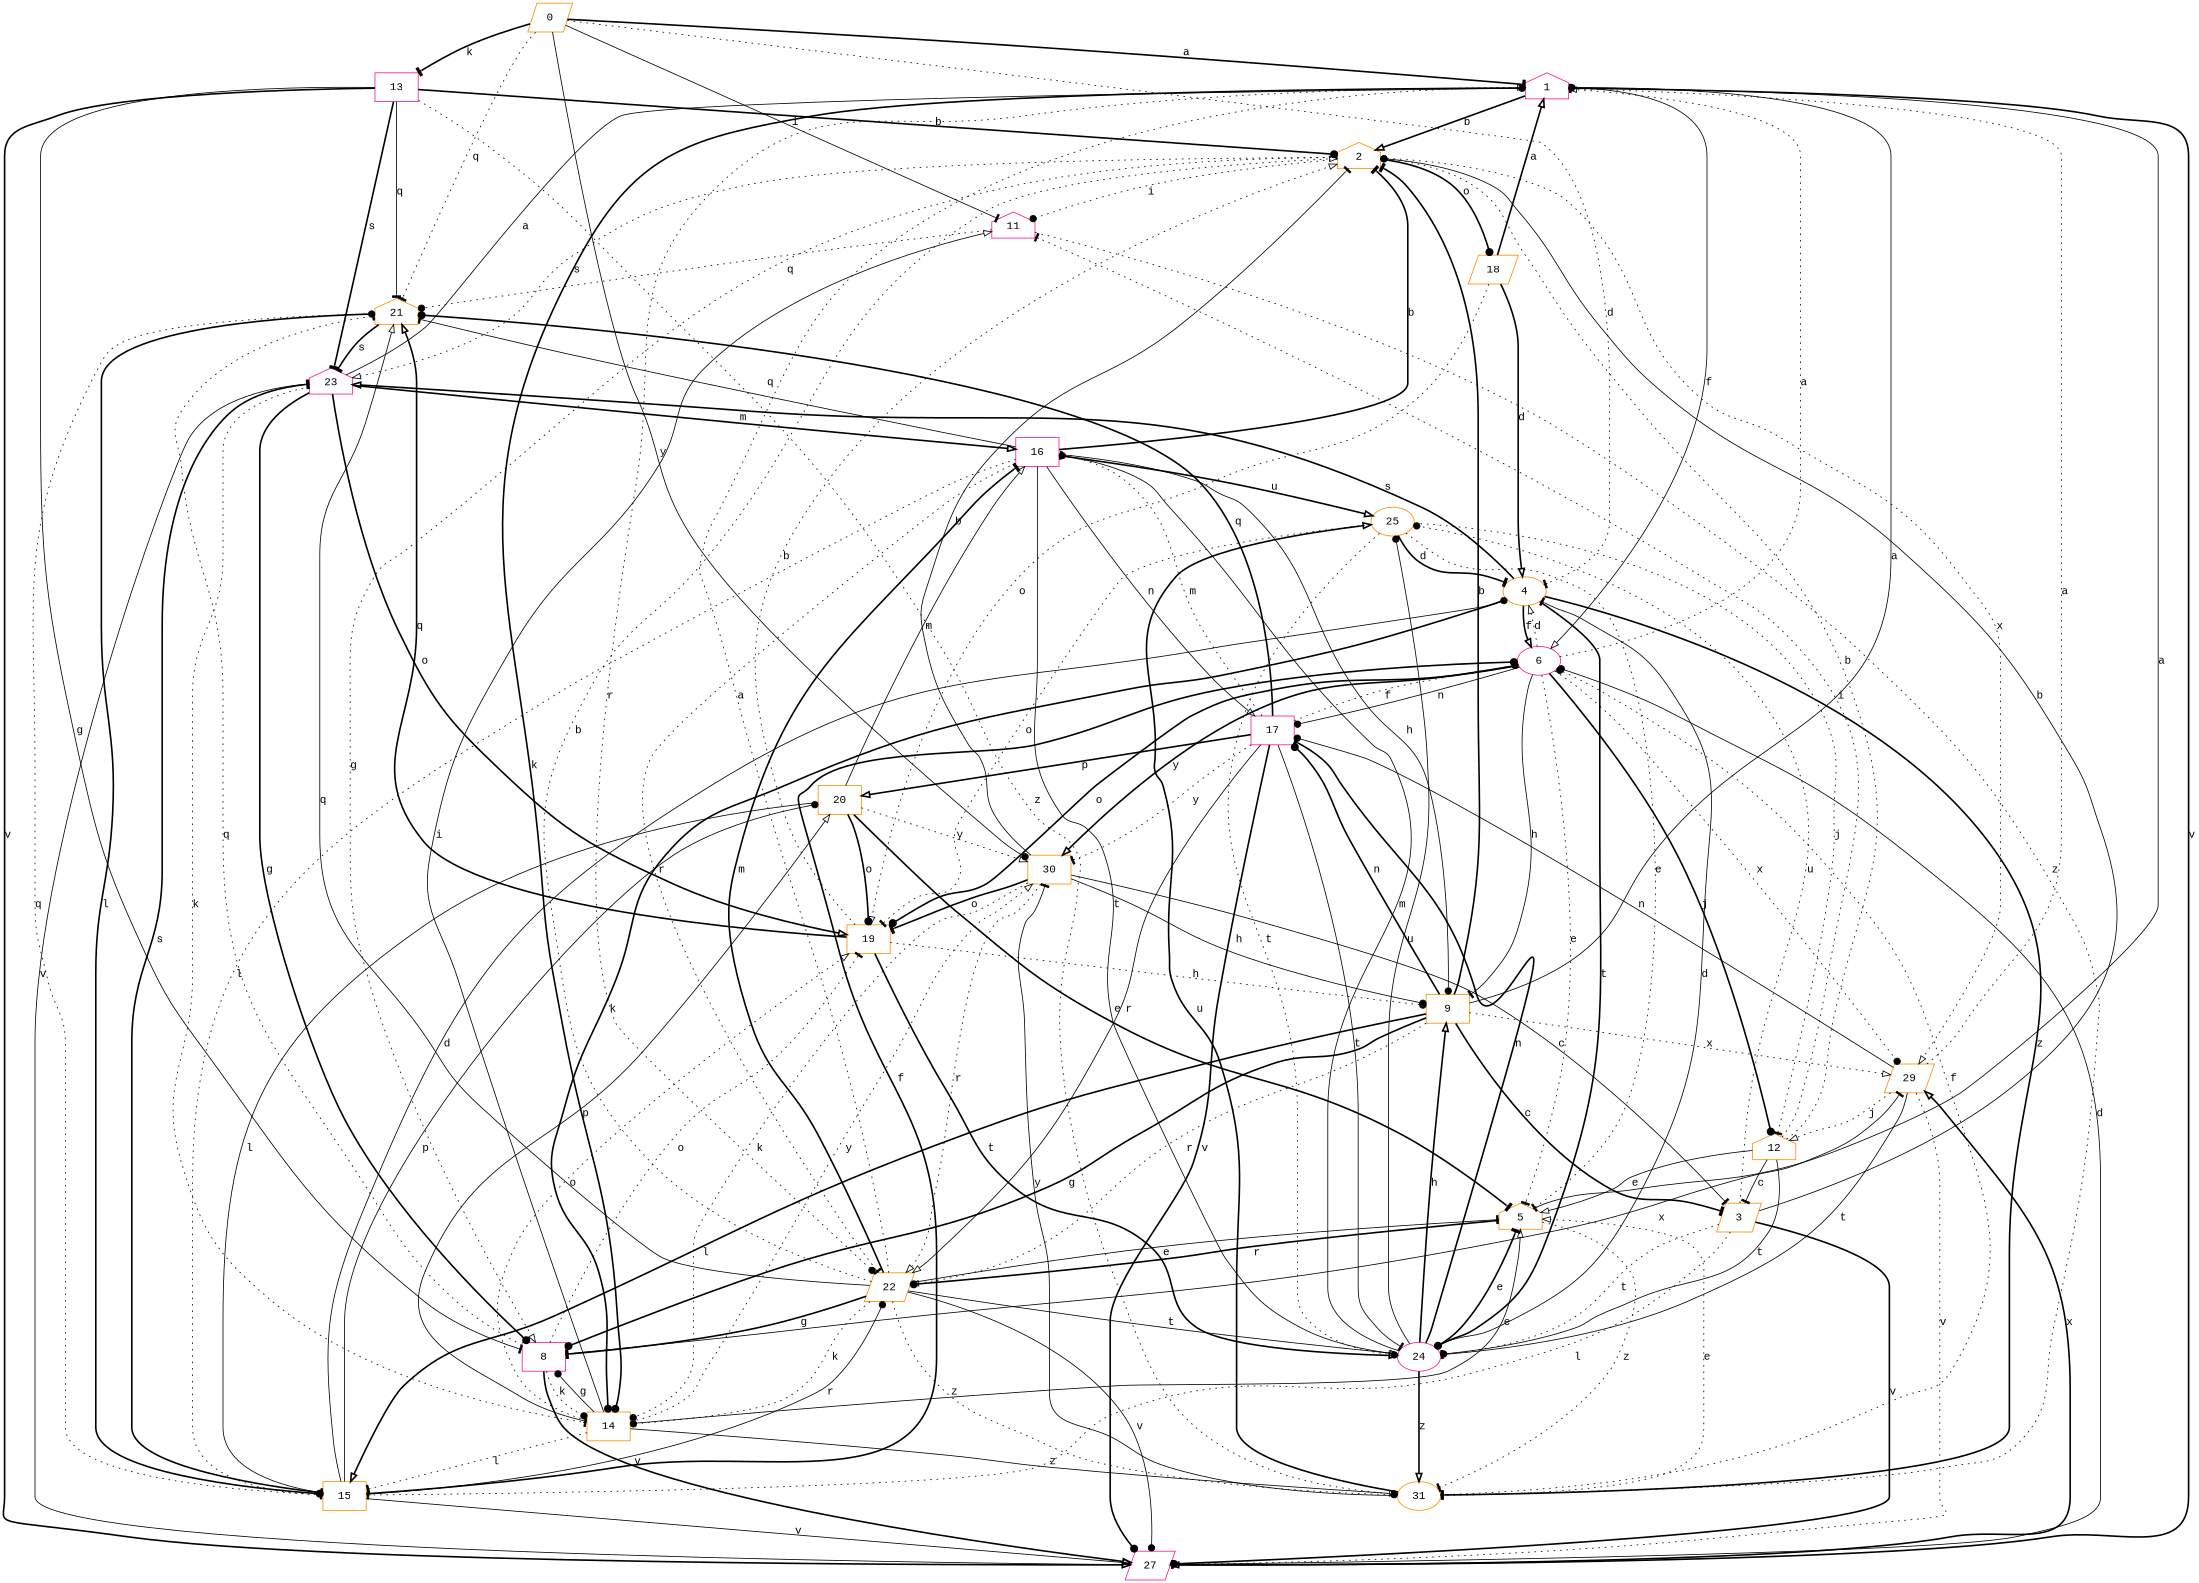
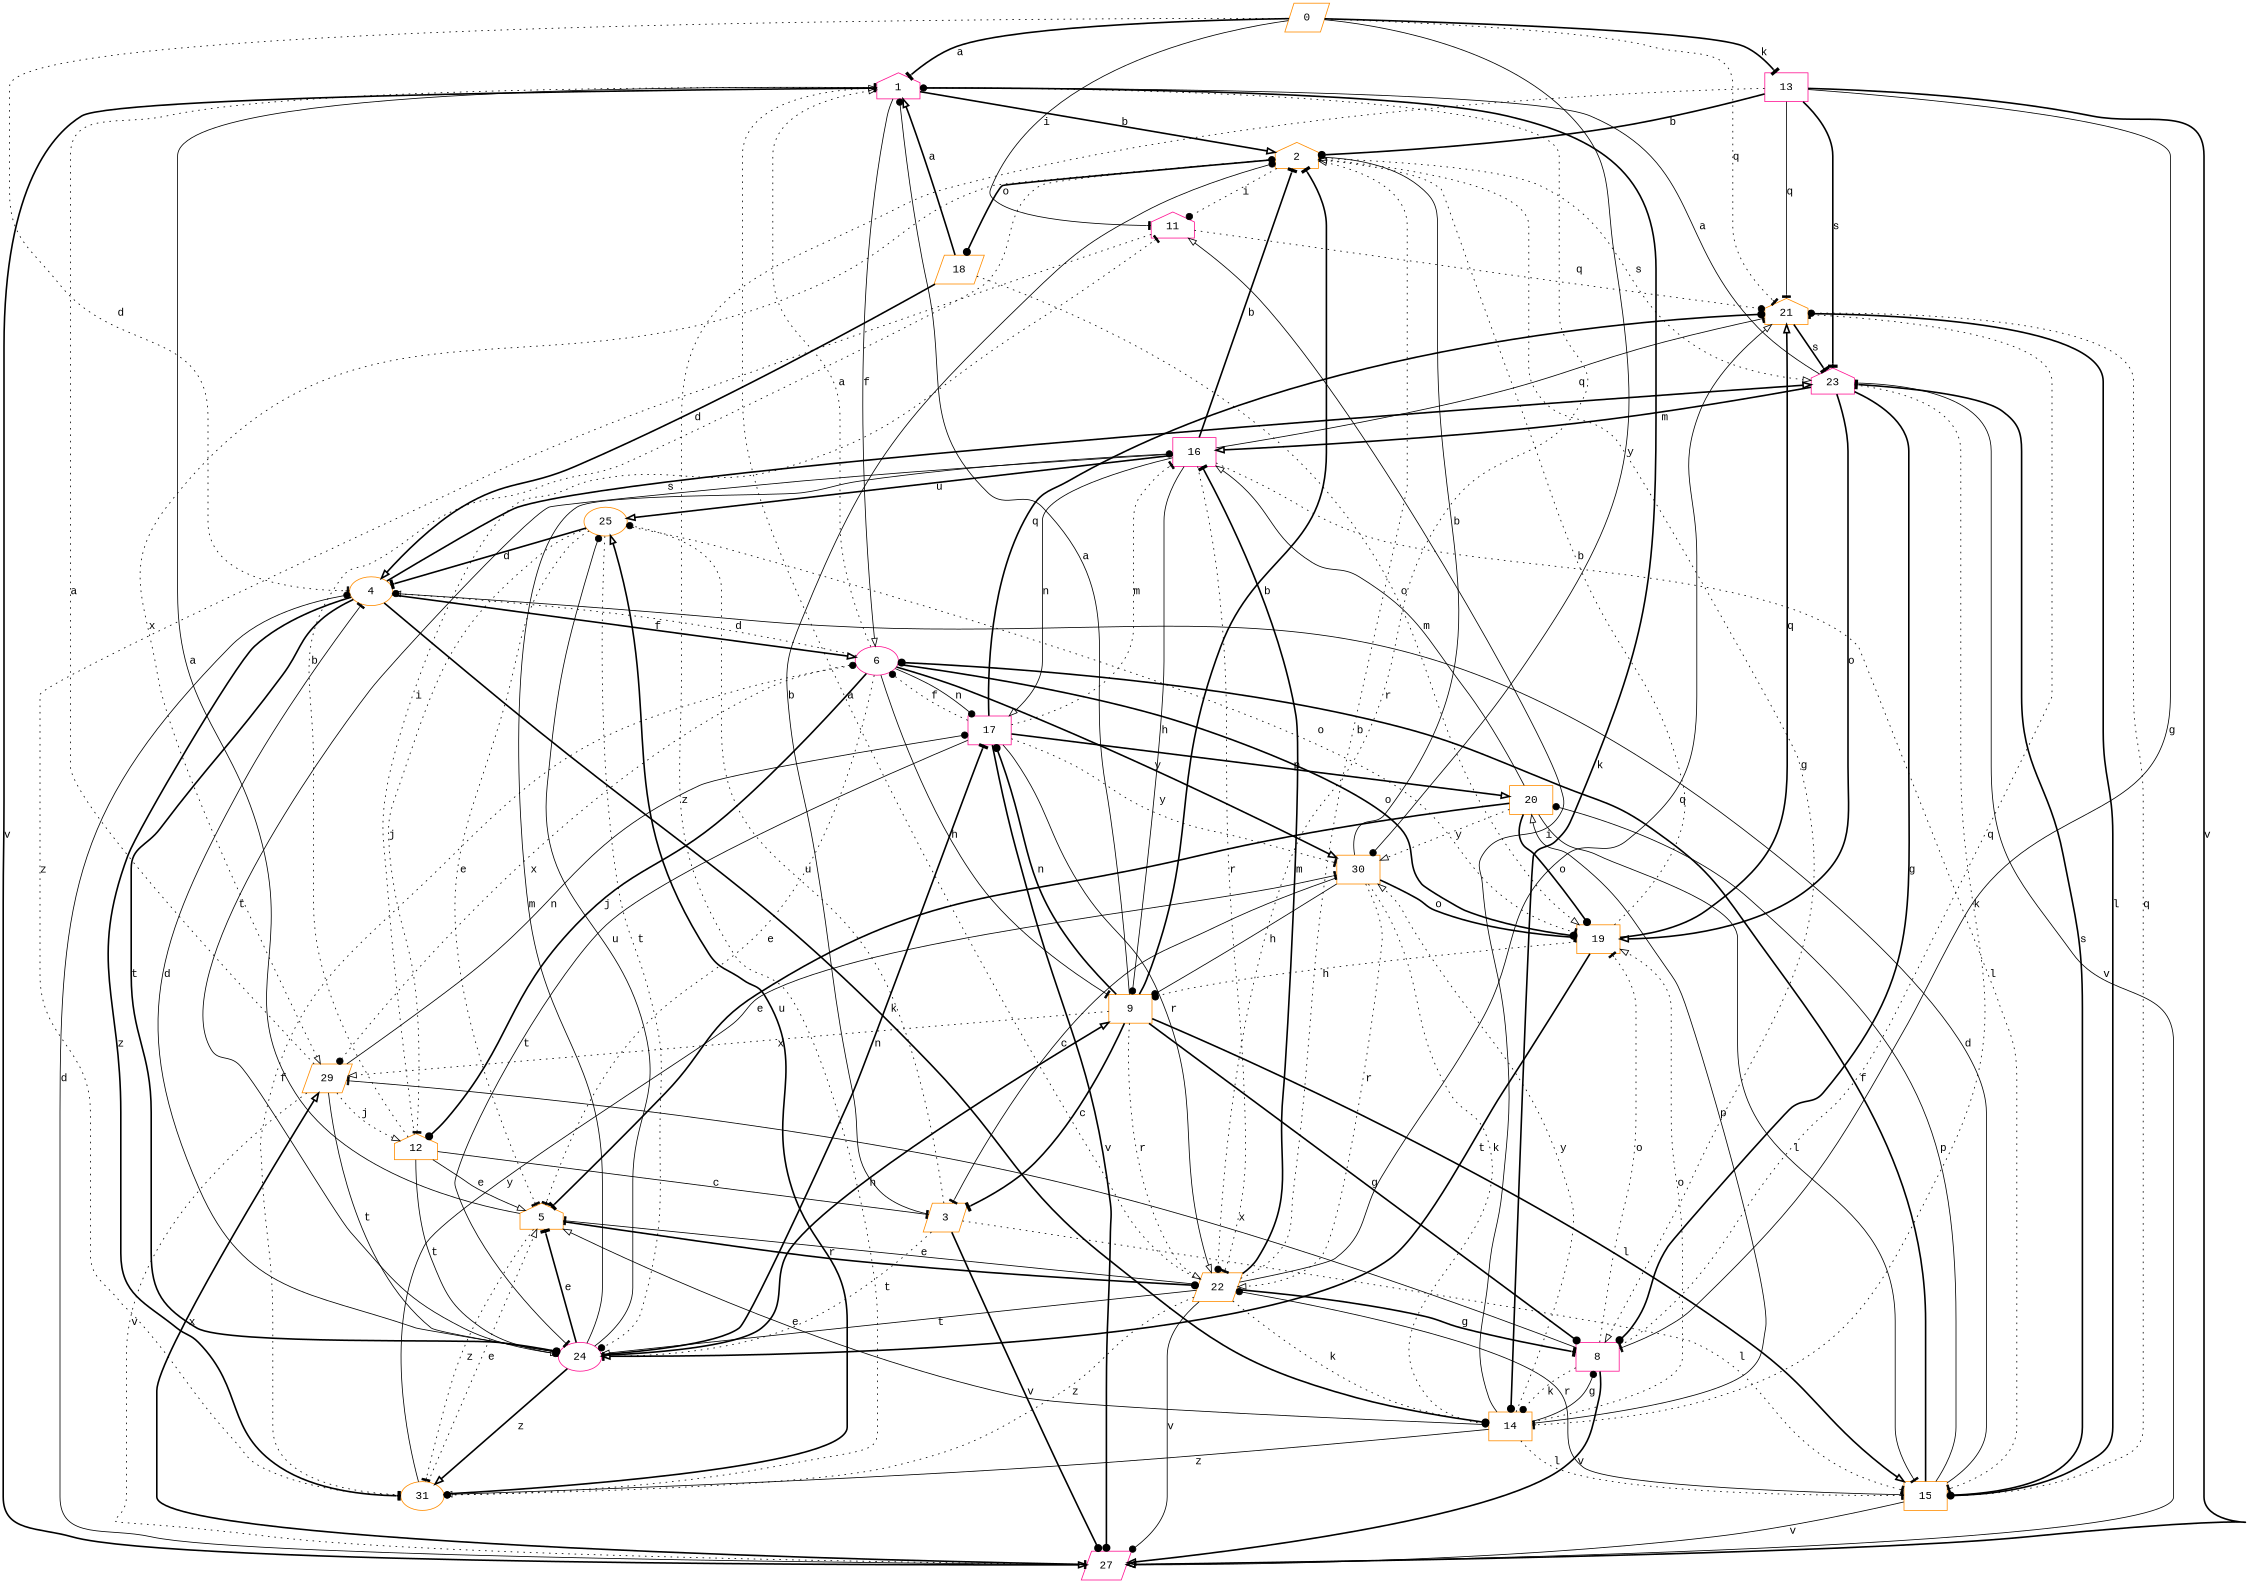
(2101, 1416) -> (62, 1508)
